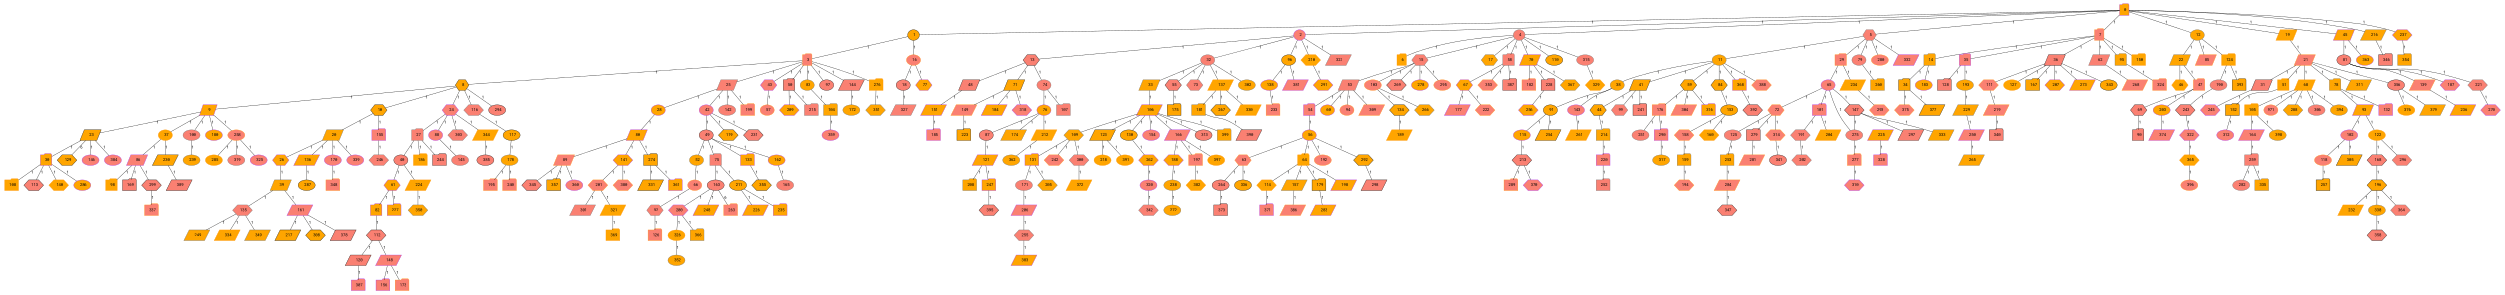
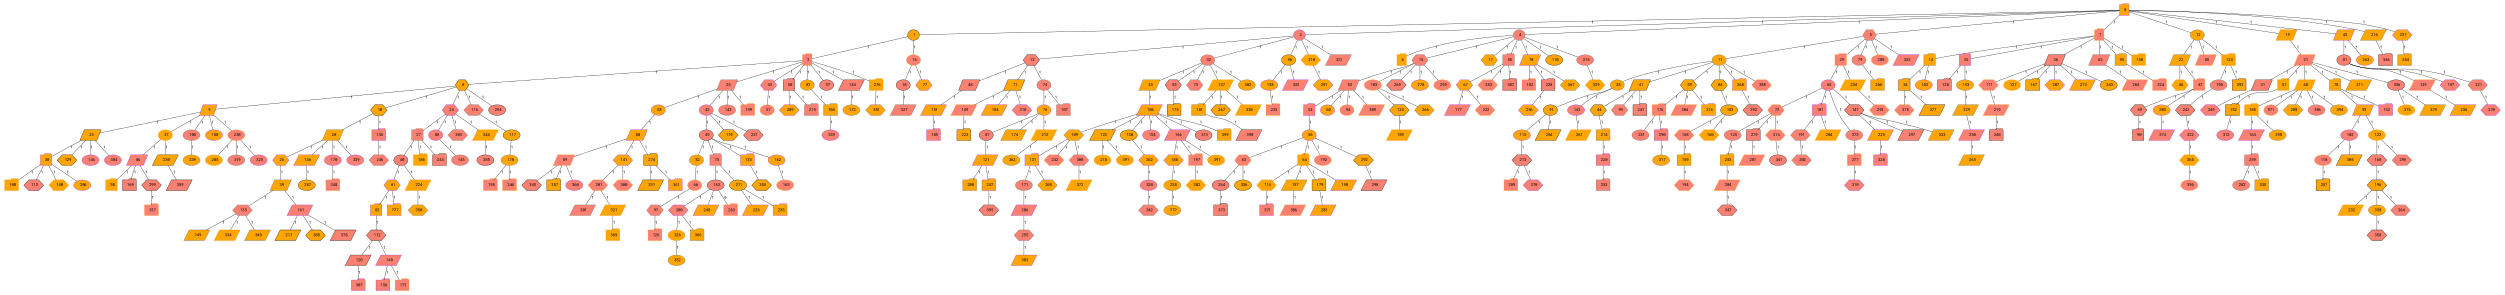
(1854, 123) -> (1867, 123)
(81, 148) -> (81, 148)
(785, 185) -> (785, 185)
